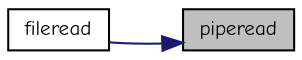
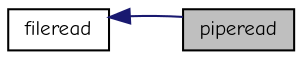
(136, 44) -> (156, 16)
